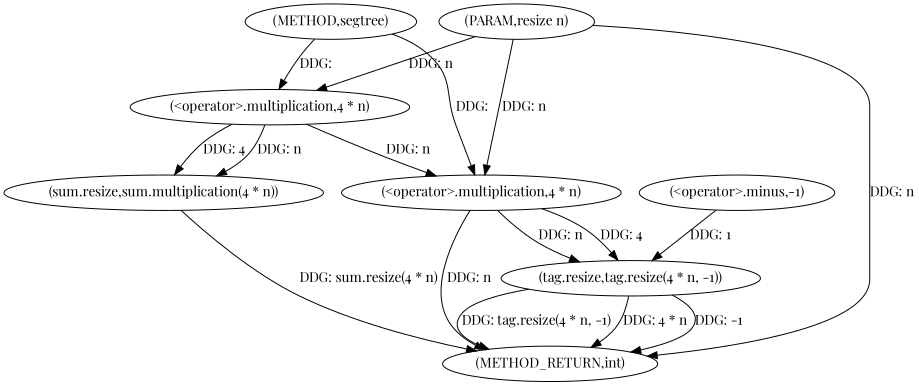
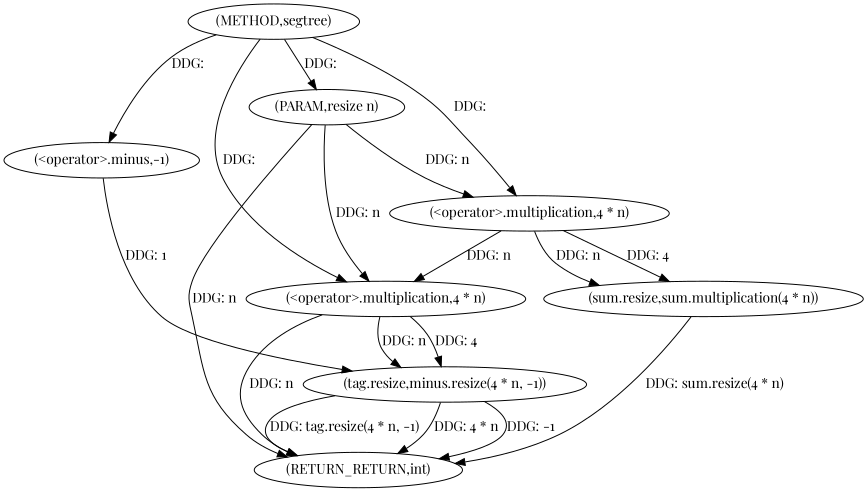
none -> (298, 60)
none -> (154, 73)
(631, 278) -> (445, 384)
(550, 364) -> (358, 470)
